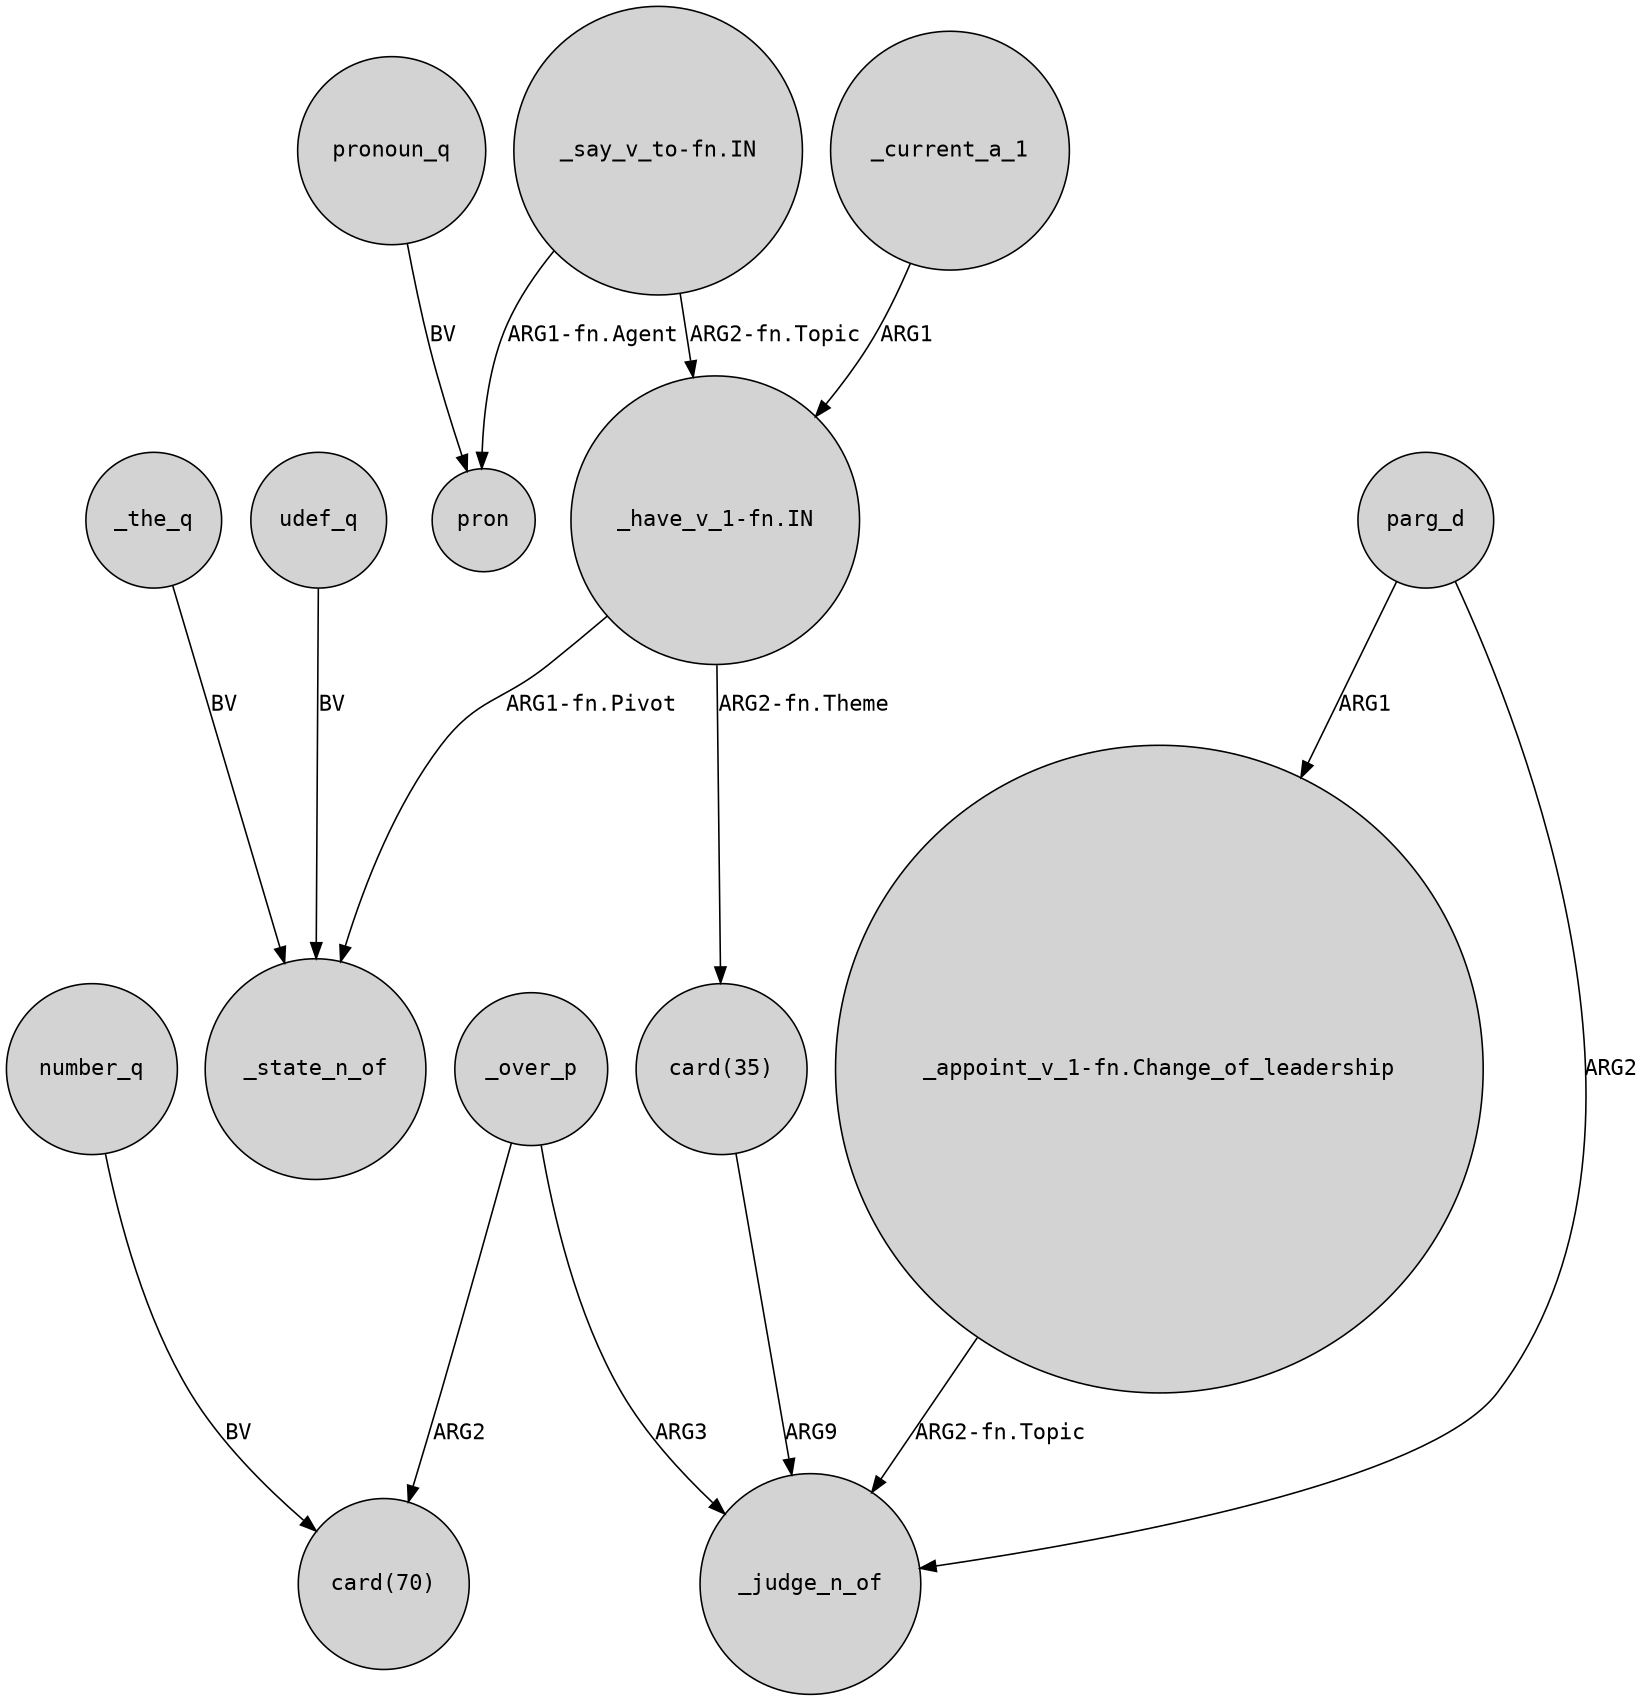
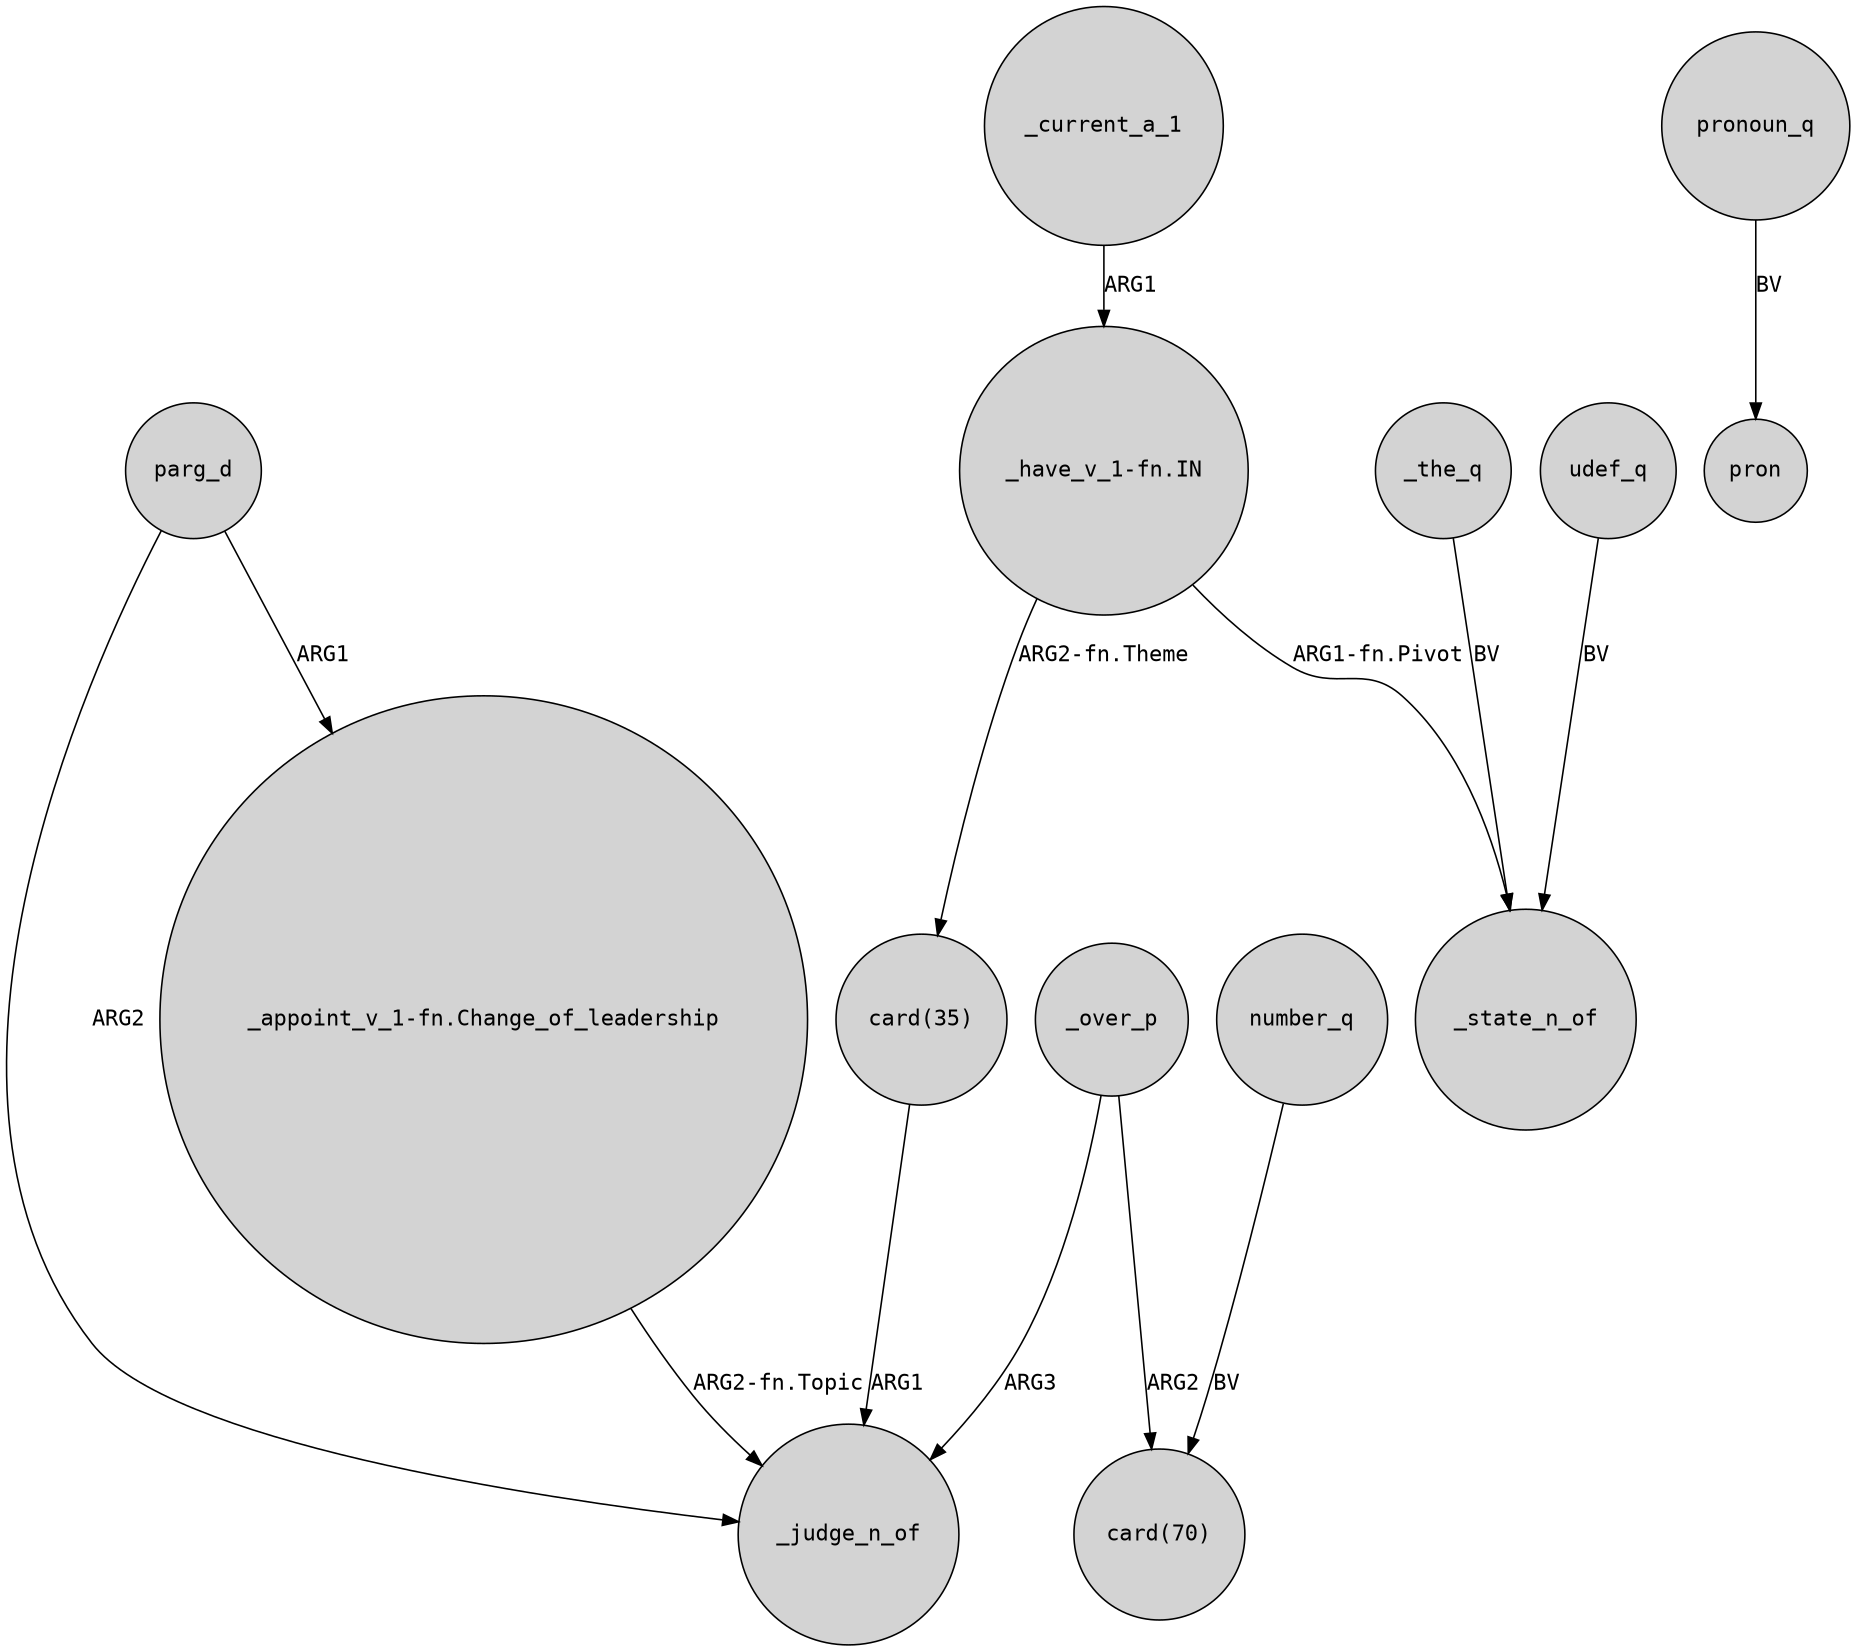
(658, 151) -> none
(812, 1433) -> (898, 1384)
